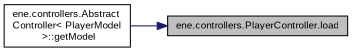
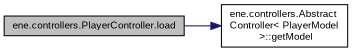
(144, 26) -> (198, 26)
